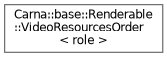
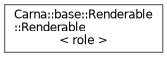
(84, 28) -> (84, 28)
